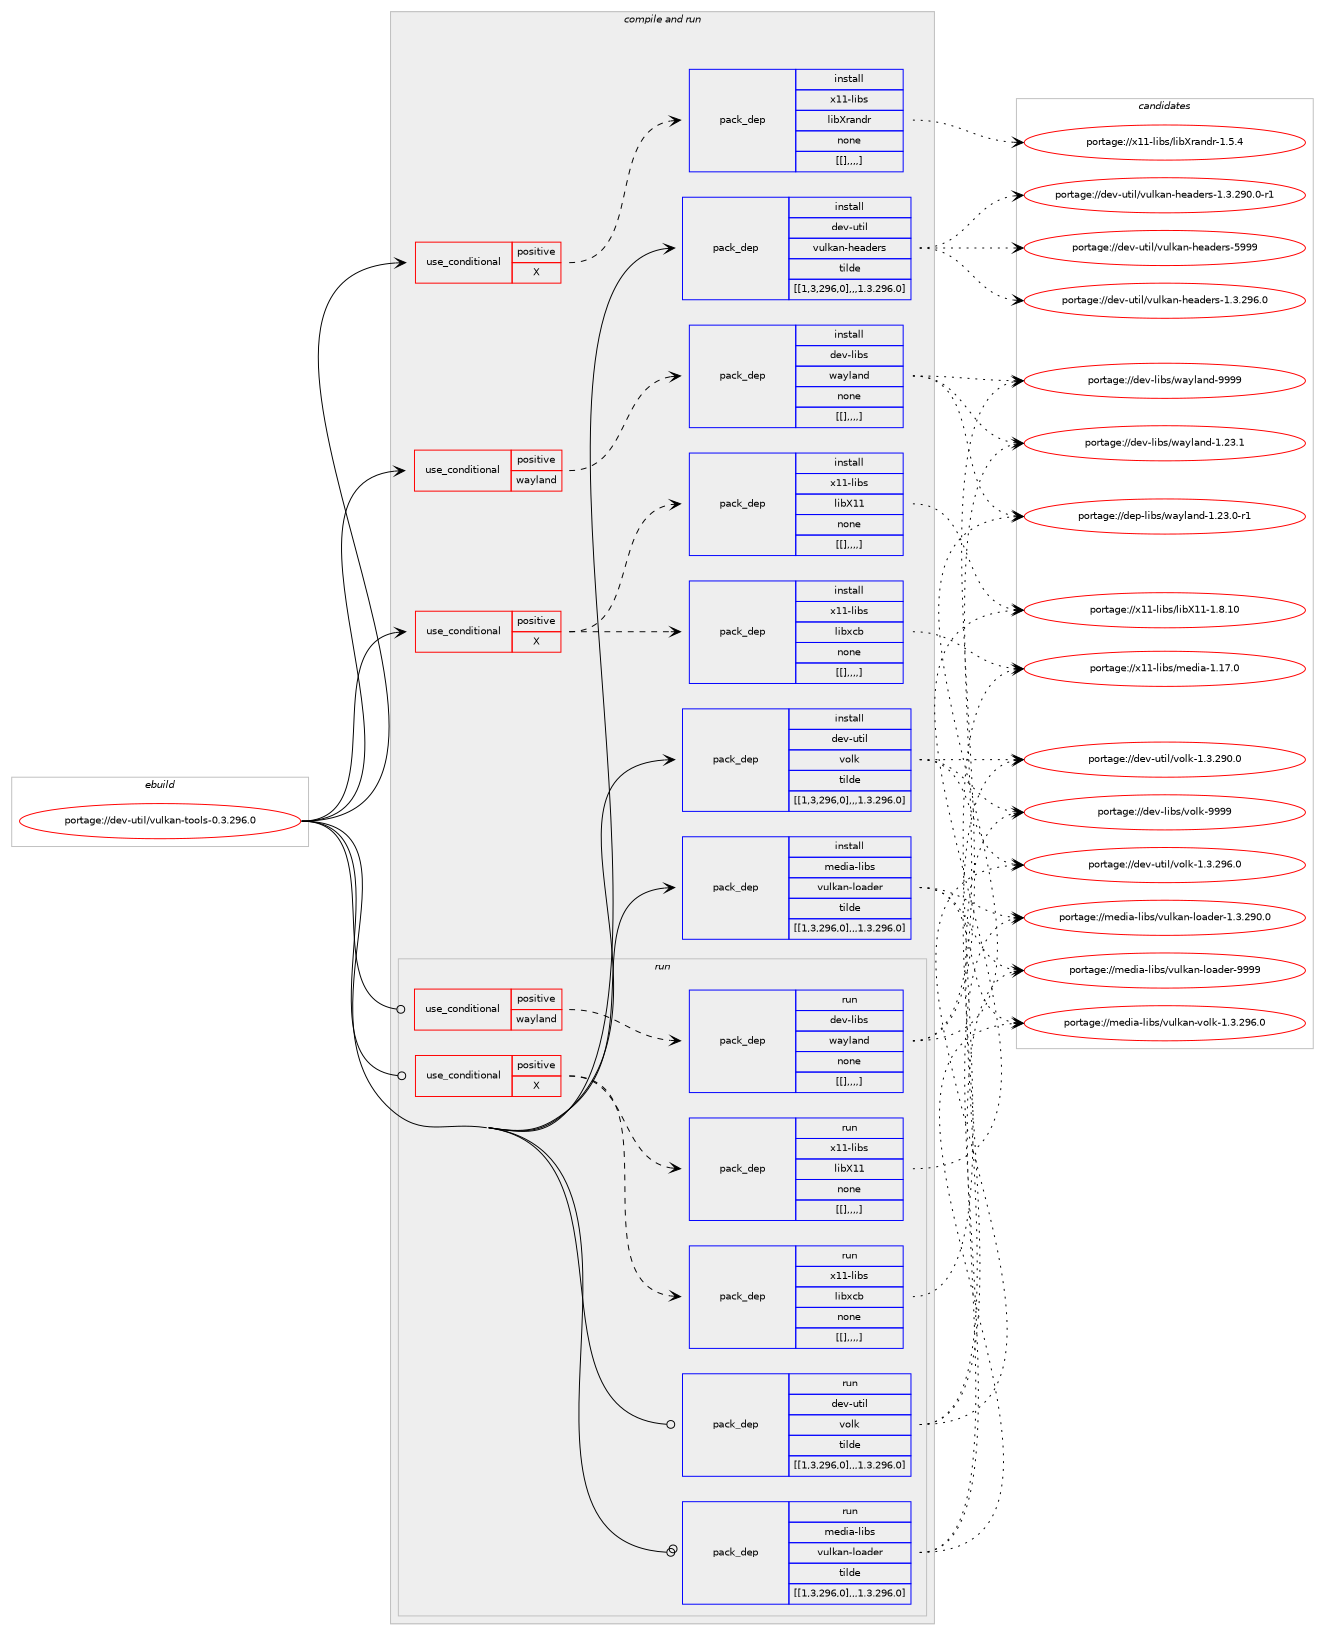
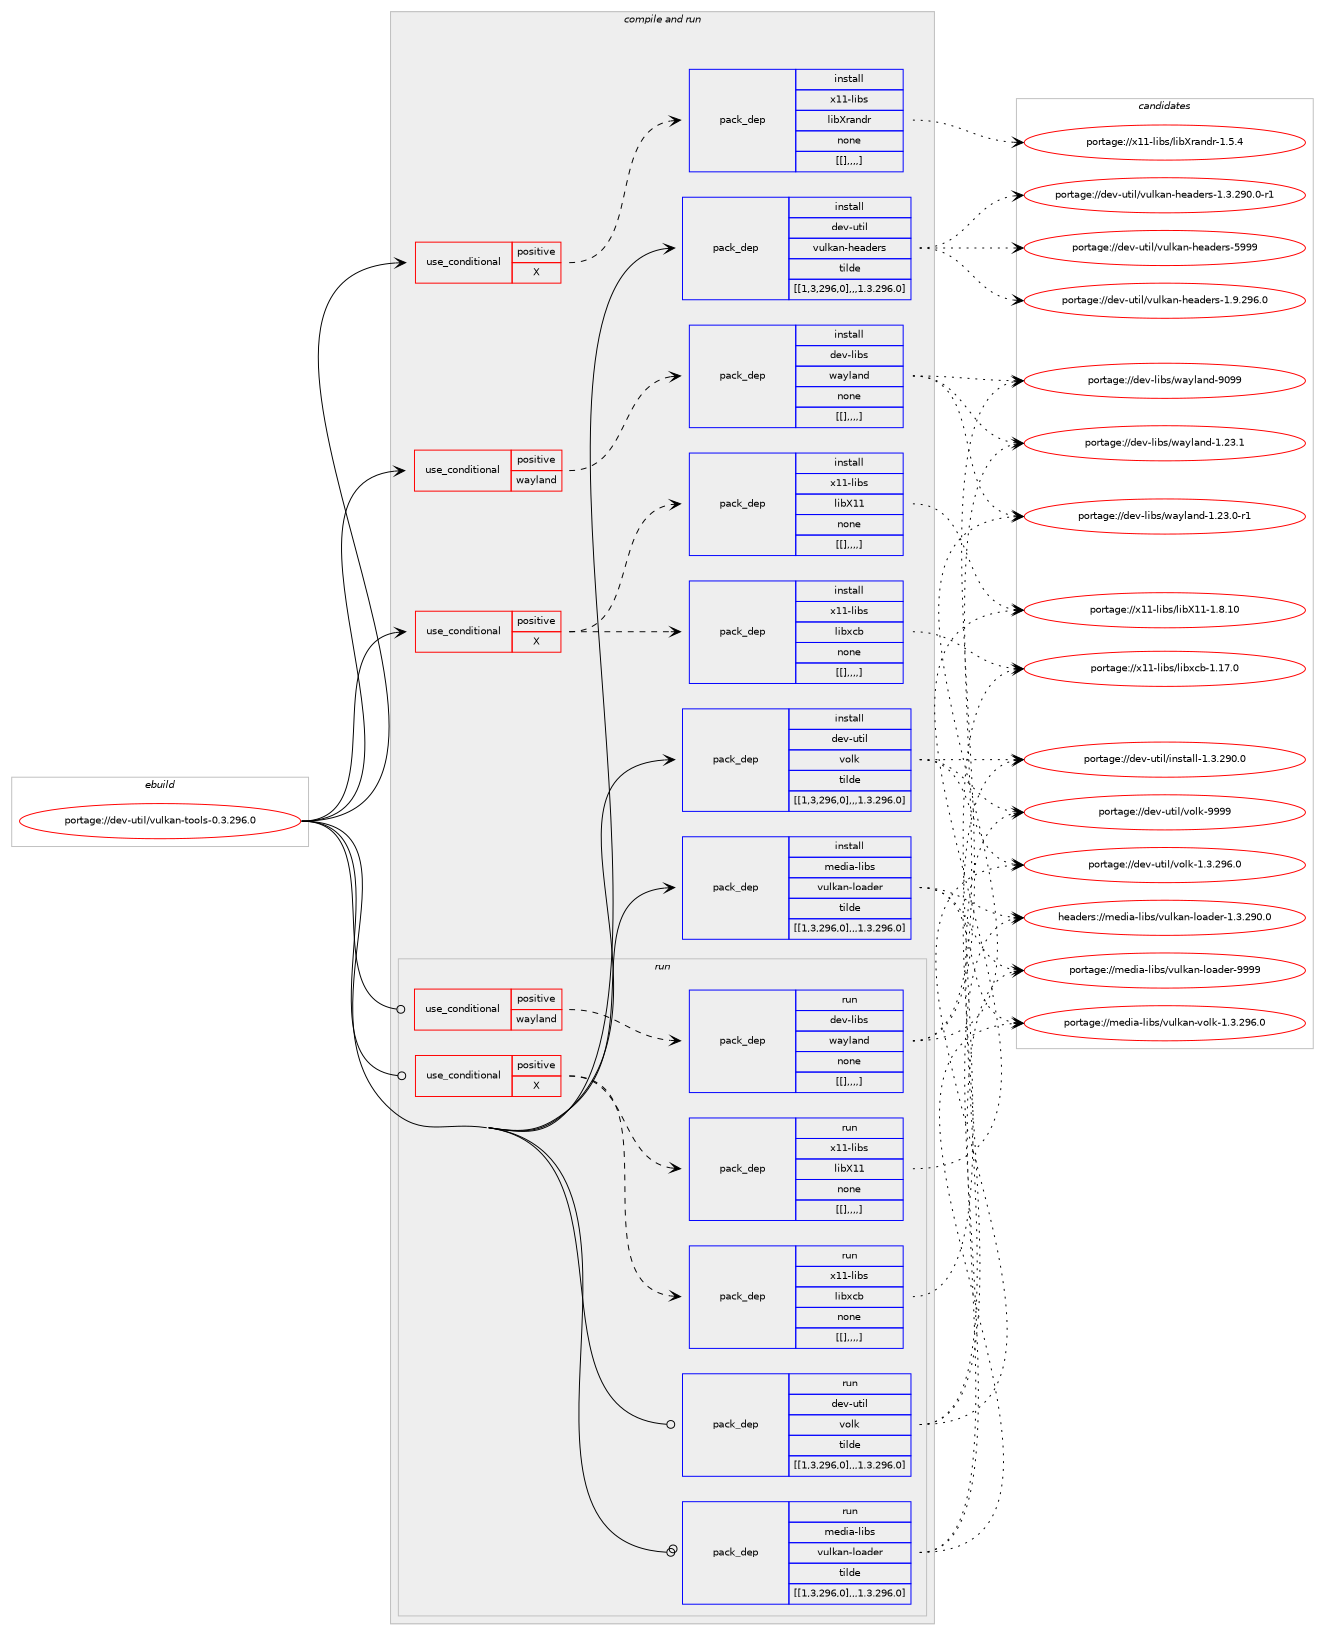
(1165, 301) -> (1165, 301)
(1165, 381) -> (1165, 381)
(1165, 517) -> (1165, 517)
(1165, 669) -> (1165, 669)
(1165, 760) -> (1165, 760)
(1165, 812) -> (1165, 812)
(1165, 918) -> (1165, 918)
